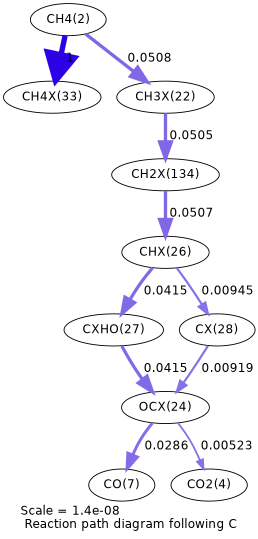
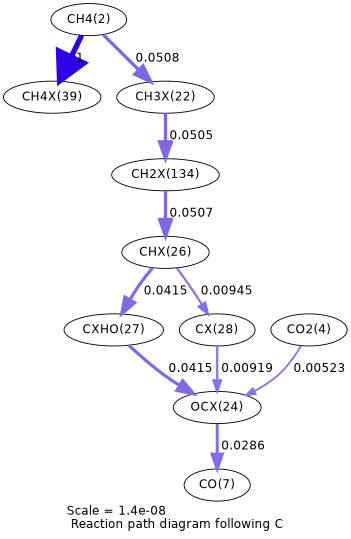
(52, 97) -> (52, 97)
(190, 441) -> (281, 372)
